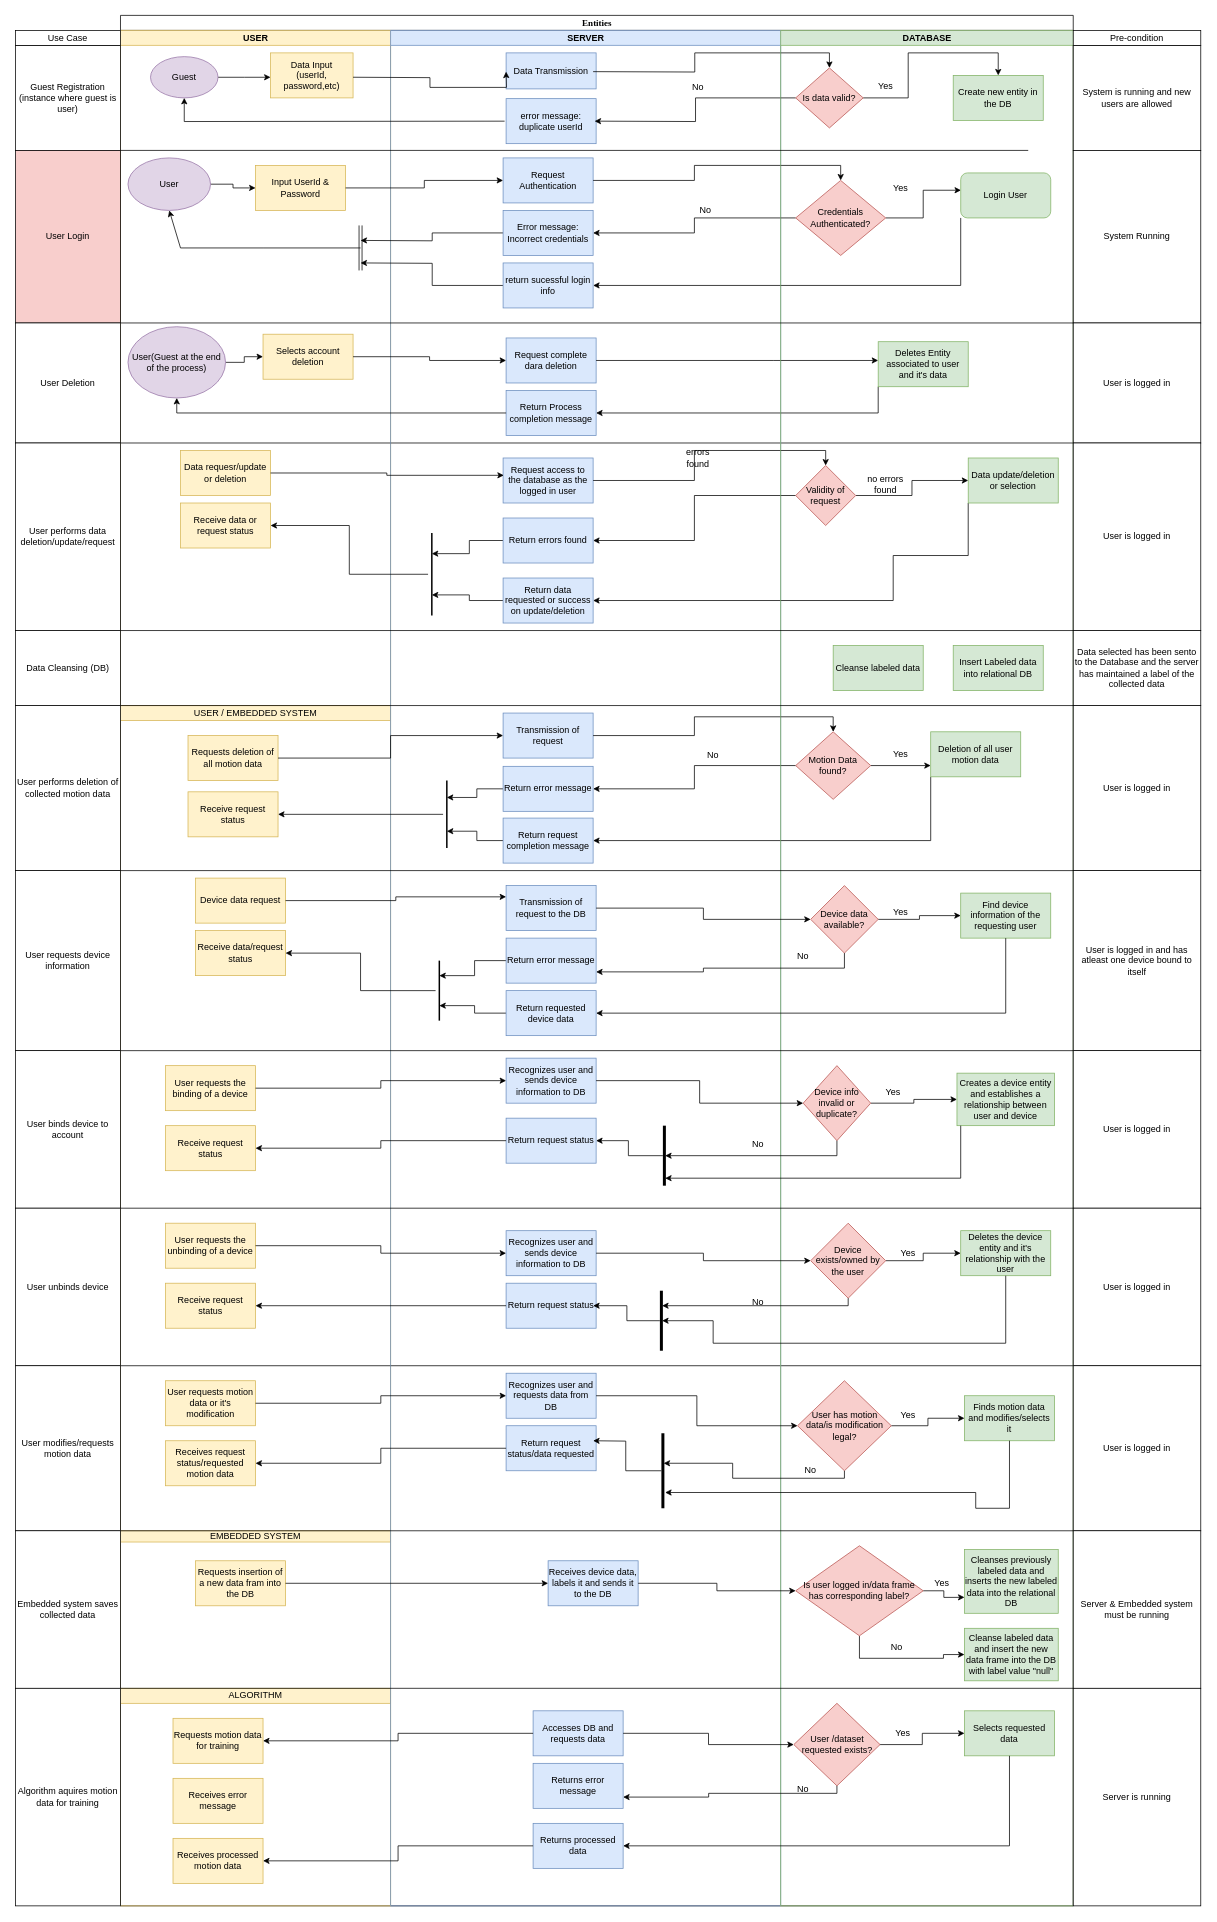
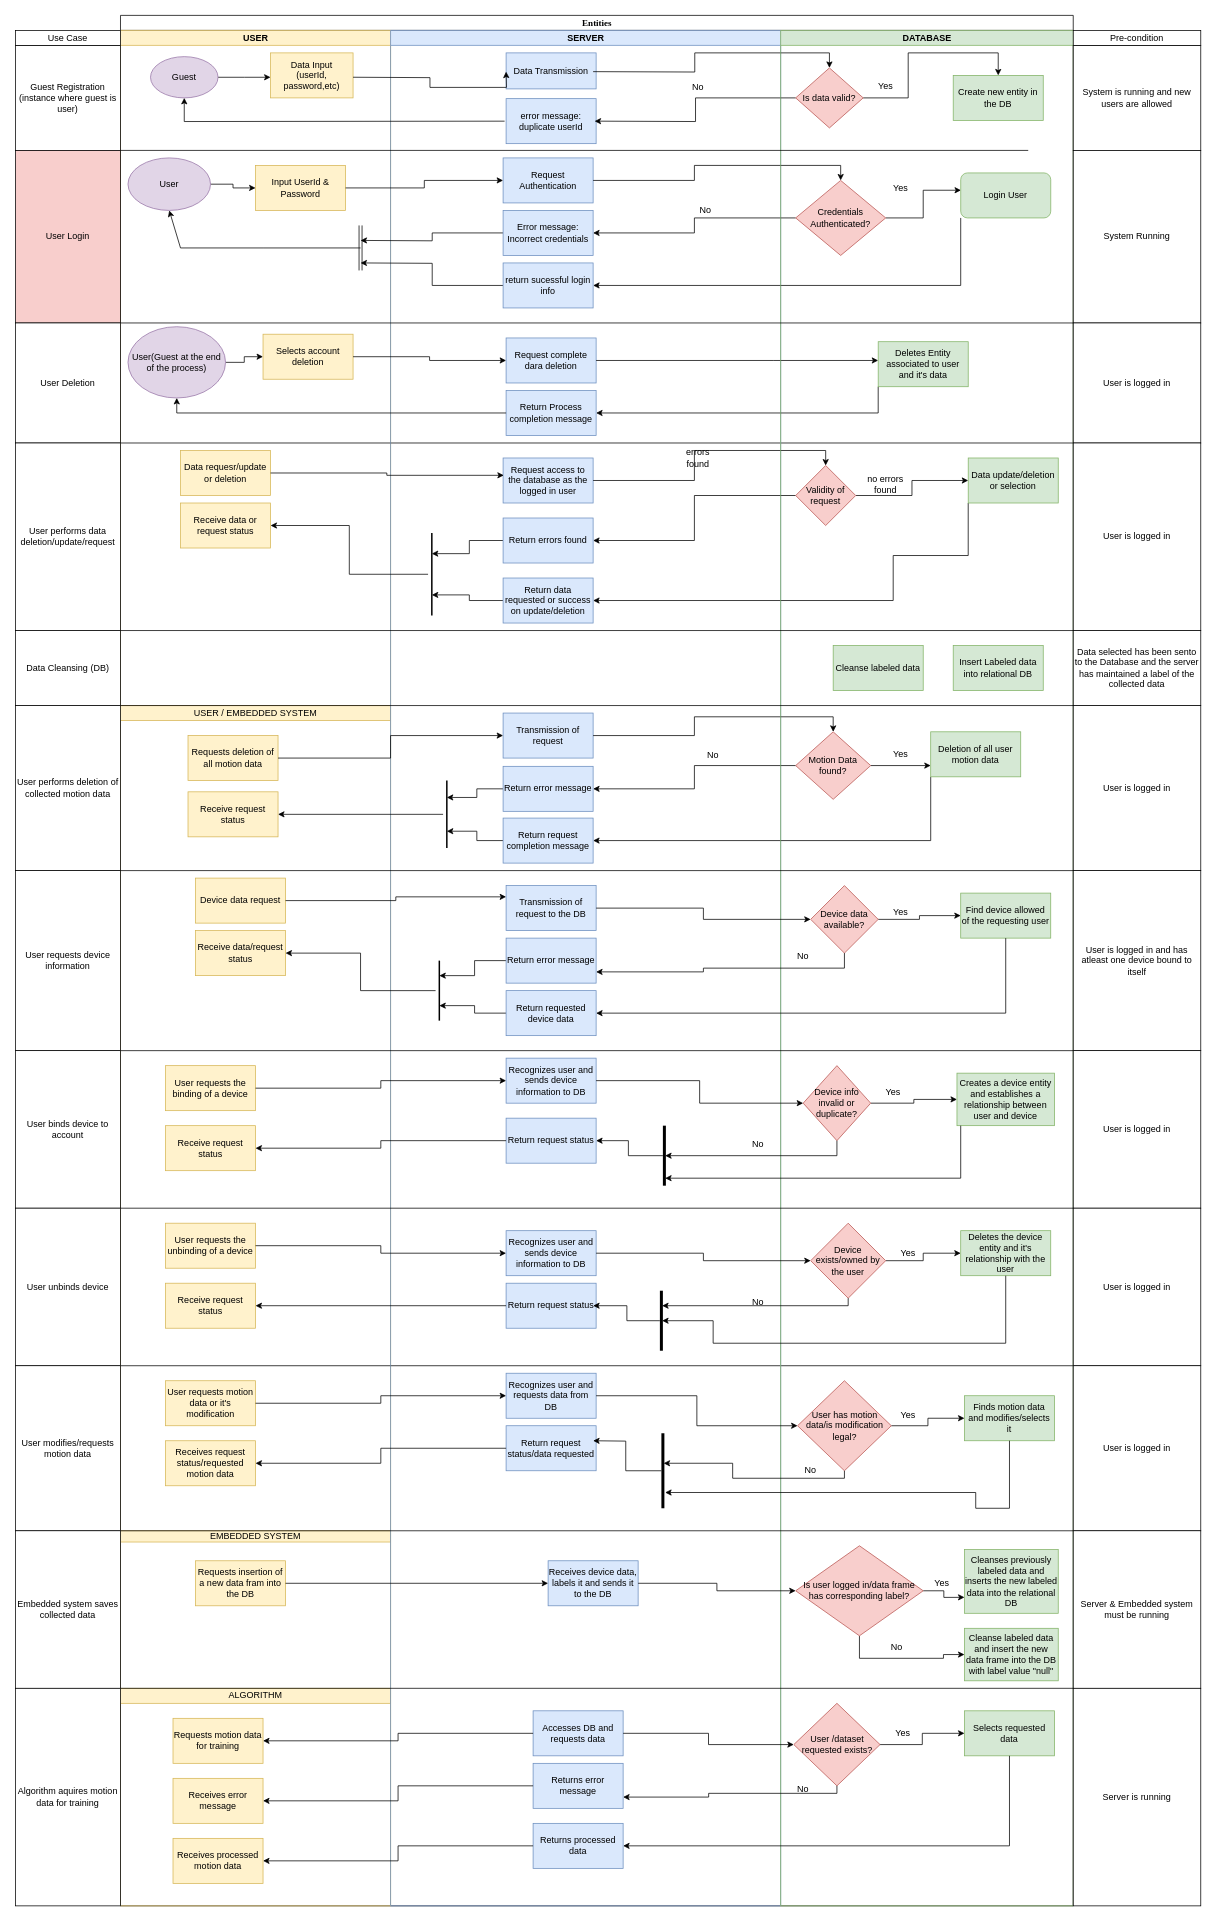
(1005, 915) -> (1005, 915)
none -> (464, 1785)
